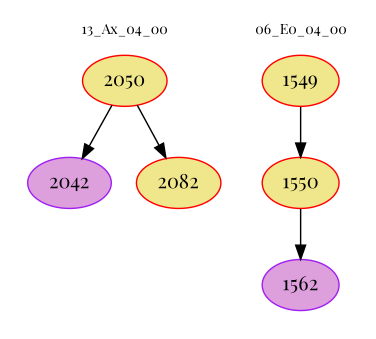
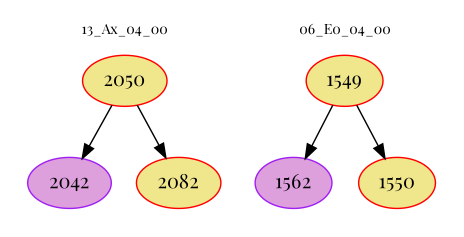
(301, 227) -> (322, 126)
